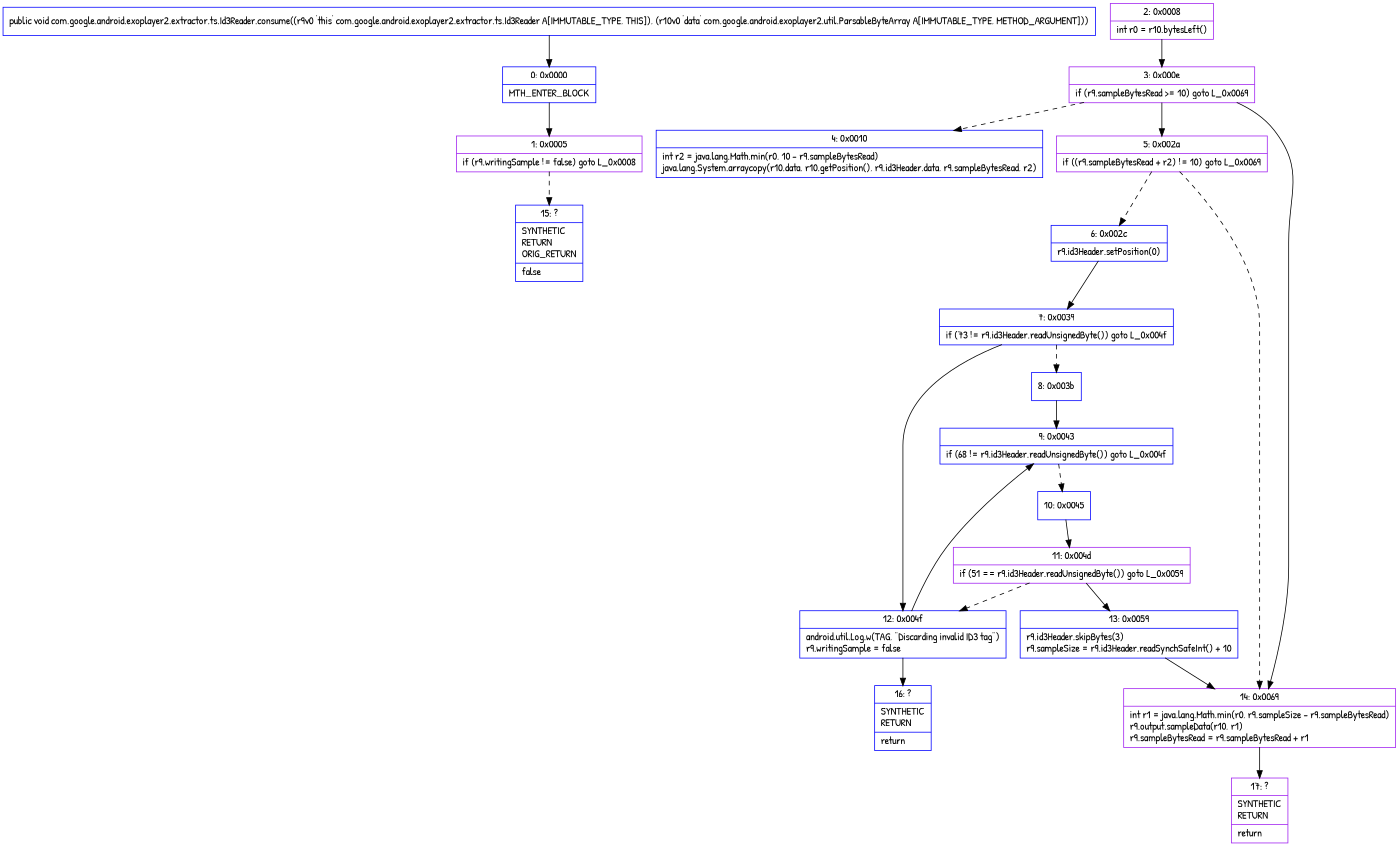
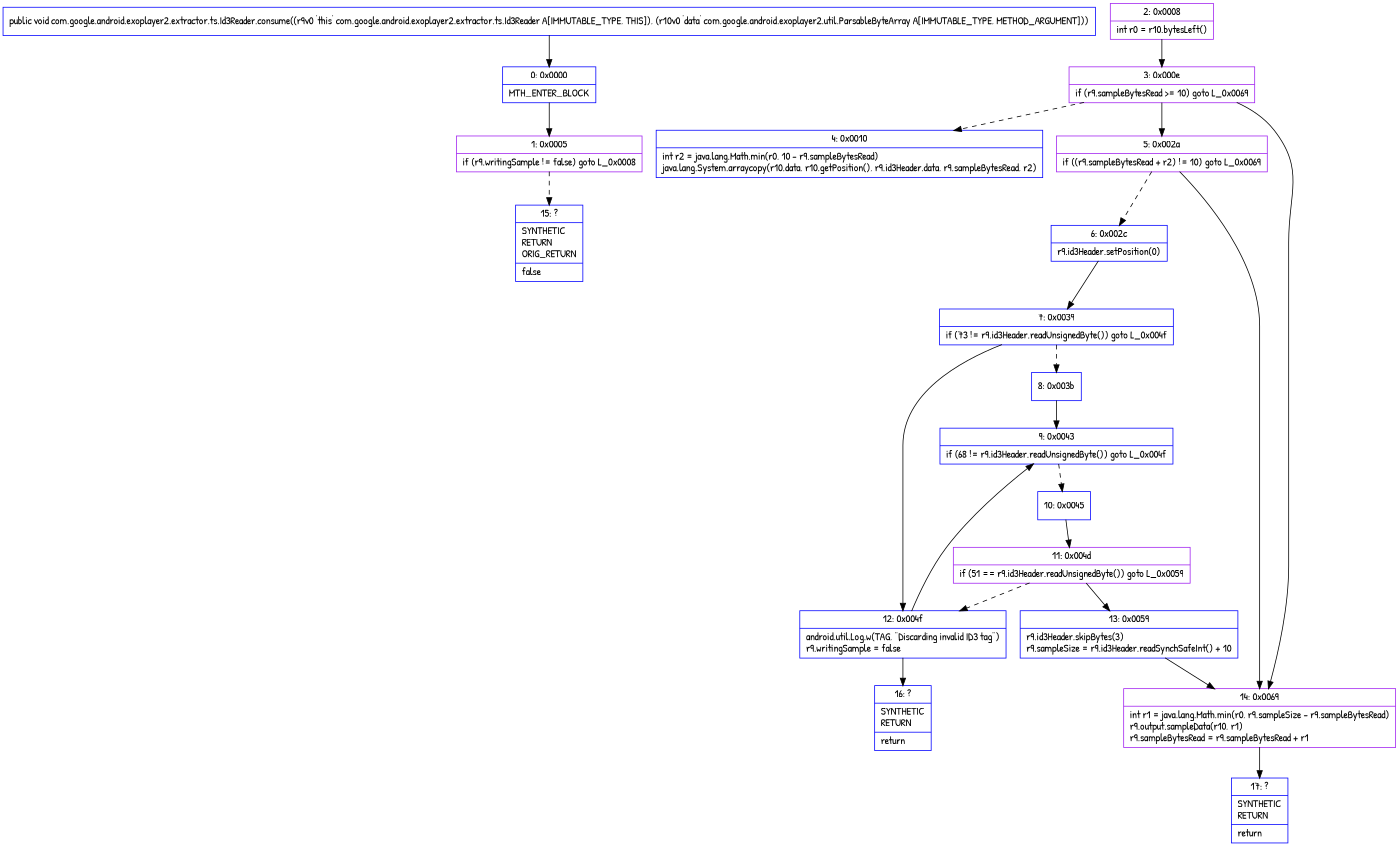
(1260, 415) -> (1260, 415)
(1260, 810) -> (1260, 810)
